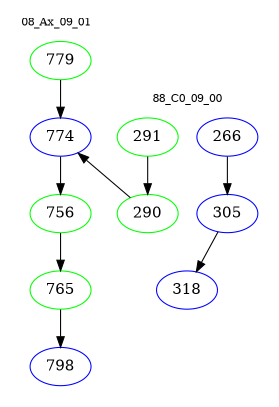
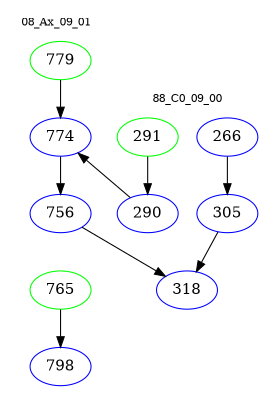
(61, 214) -> (61, 214)
(148, 214) -> (148, 214)
(61, 247) -> (119, 249)
